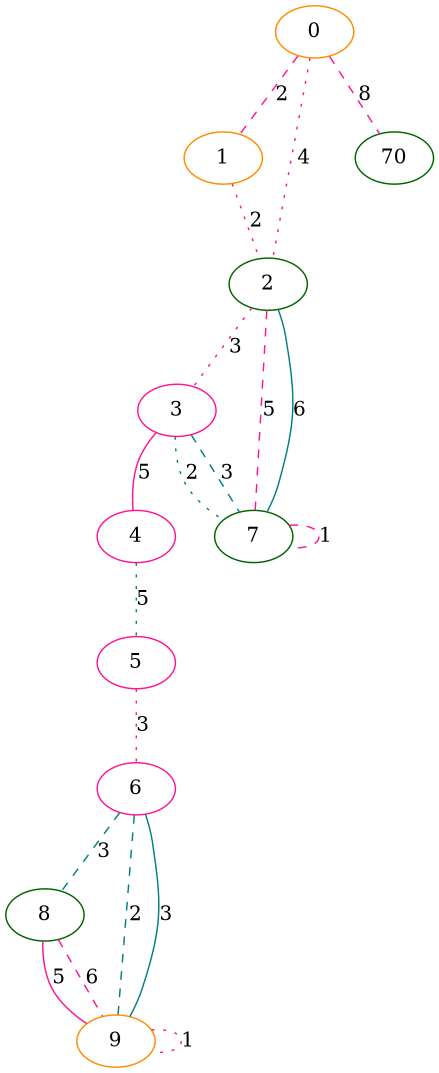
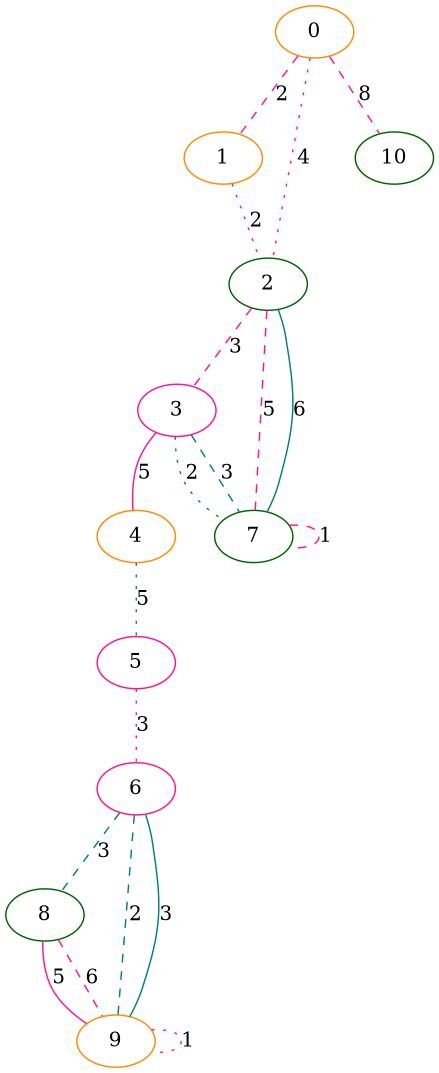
(394, 158) -> (394, 158)
(223, 347) -> (223, 347)
(136, 537) -> (136, 537)
